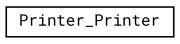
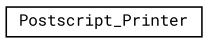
(90, 22) -> (104, 22)
